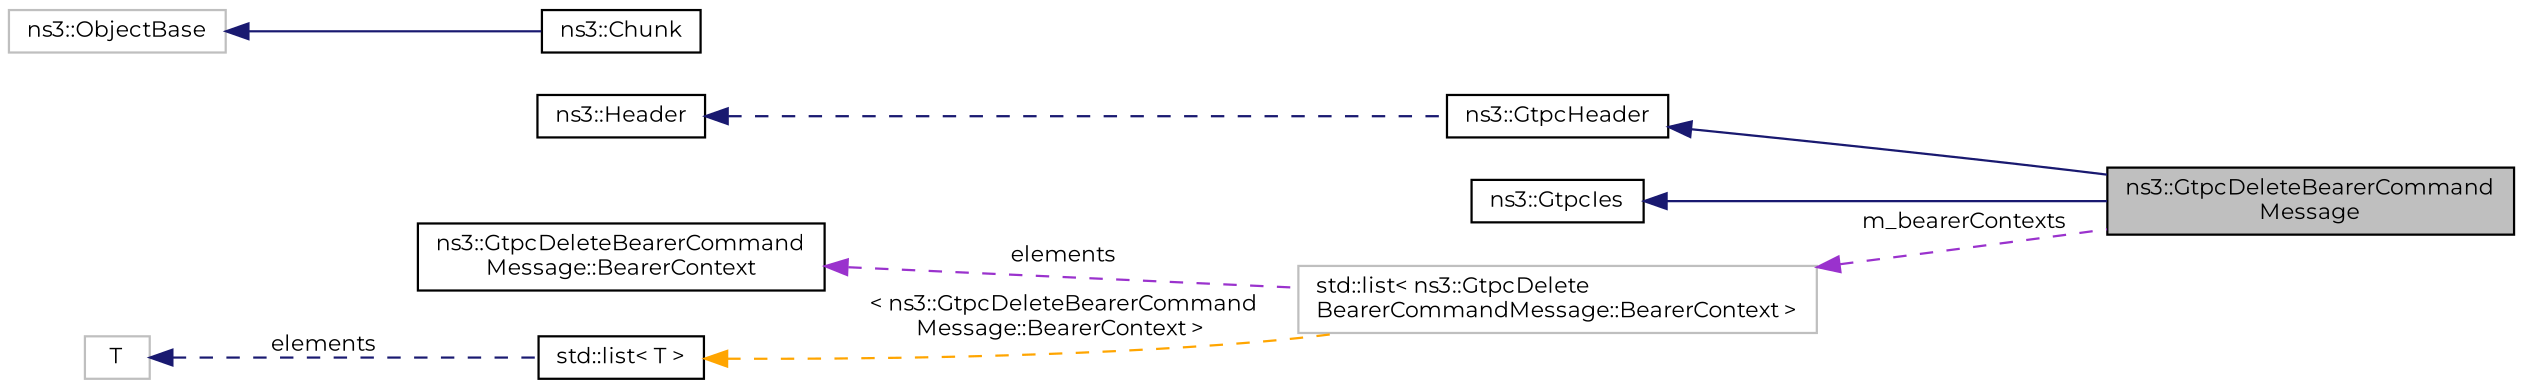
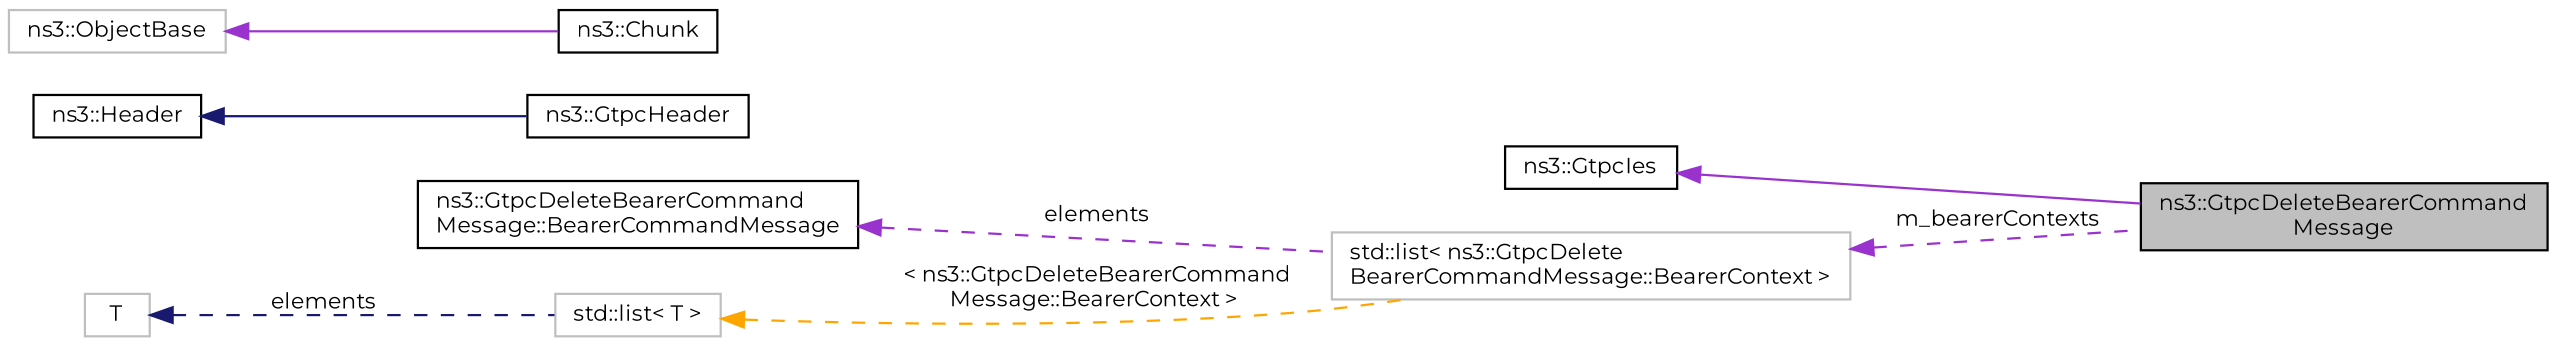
(395, 31) -> (403, 31)
(1087, 116) -> (375, 116)
(1899, 151) -> none
(1887, 201) -> (1920, 189)
(621, 257) -> (638, 215)
(621, 358) -> (638, 315)
